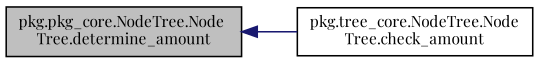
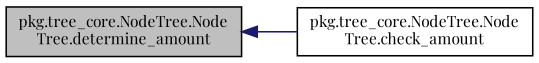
(124, 32) -> (124, 32)
